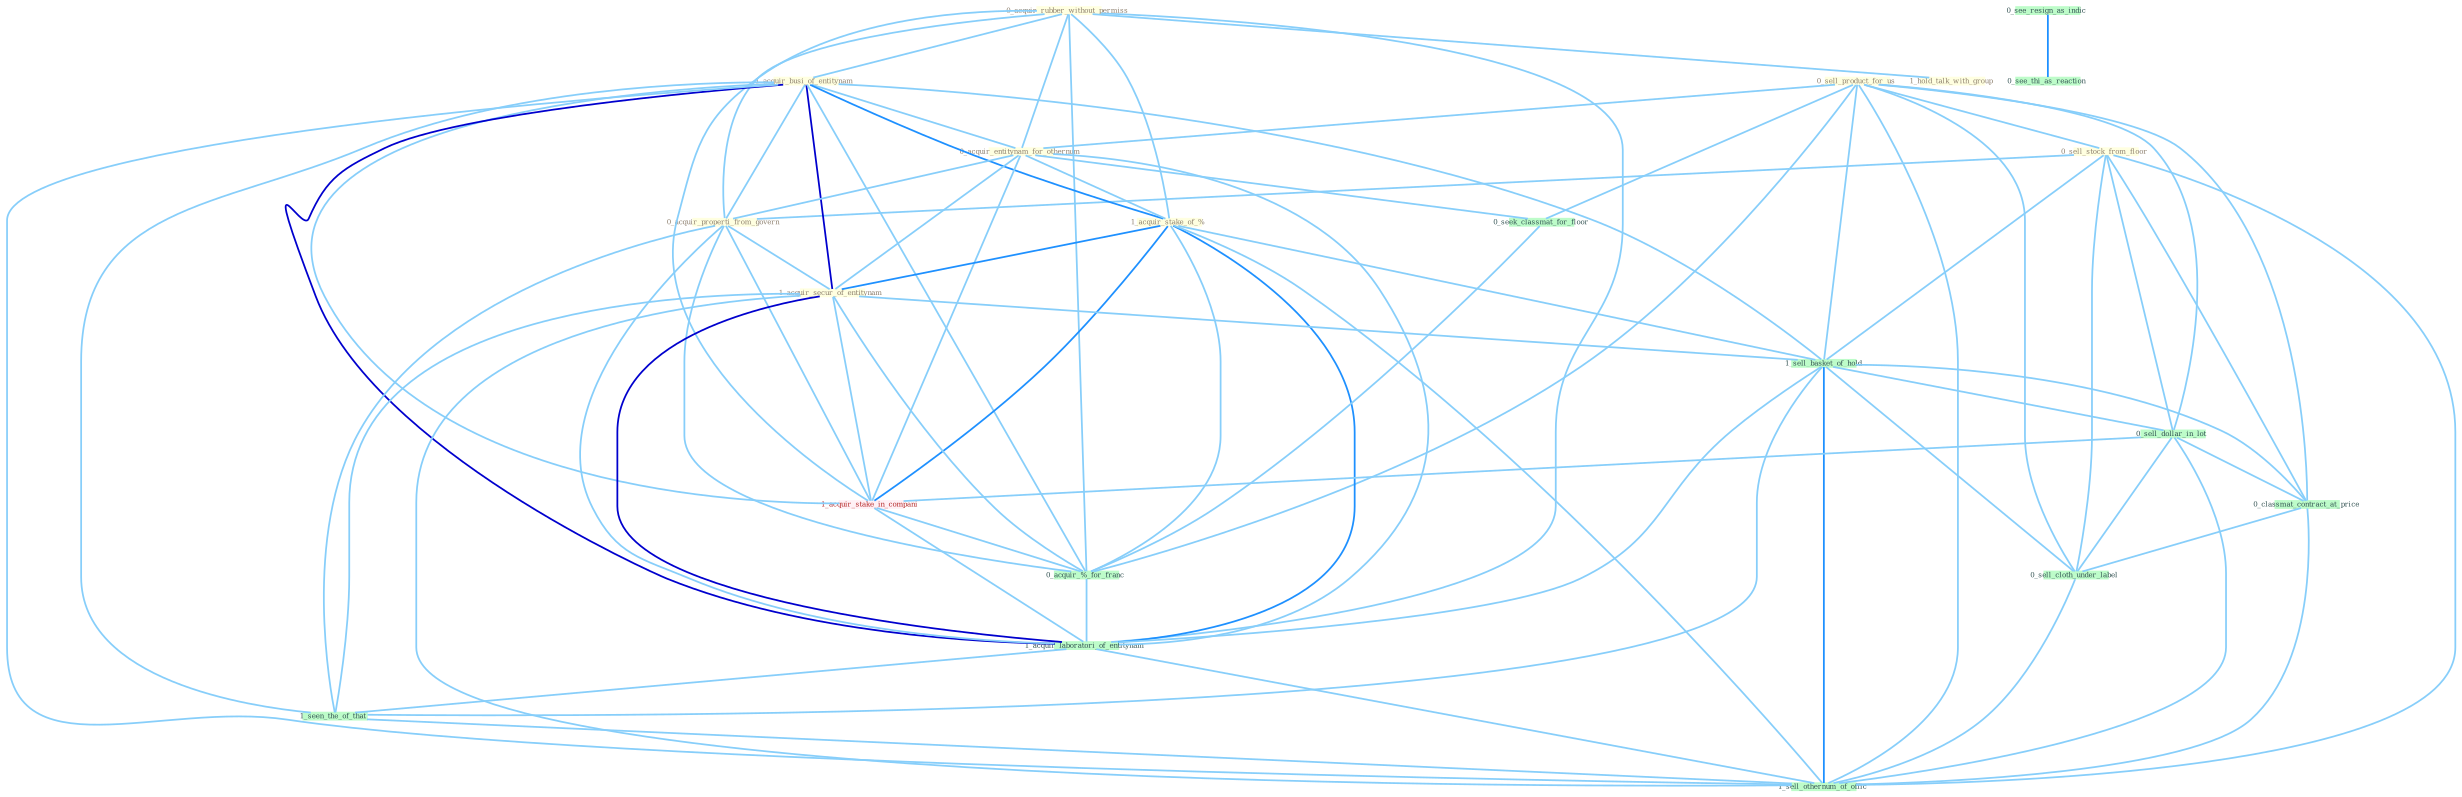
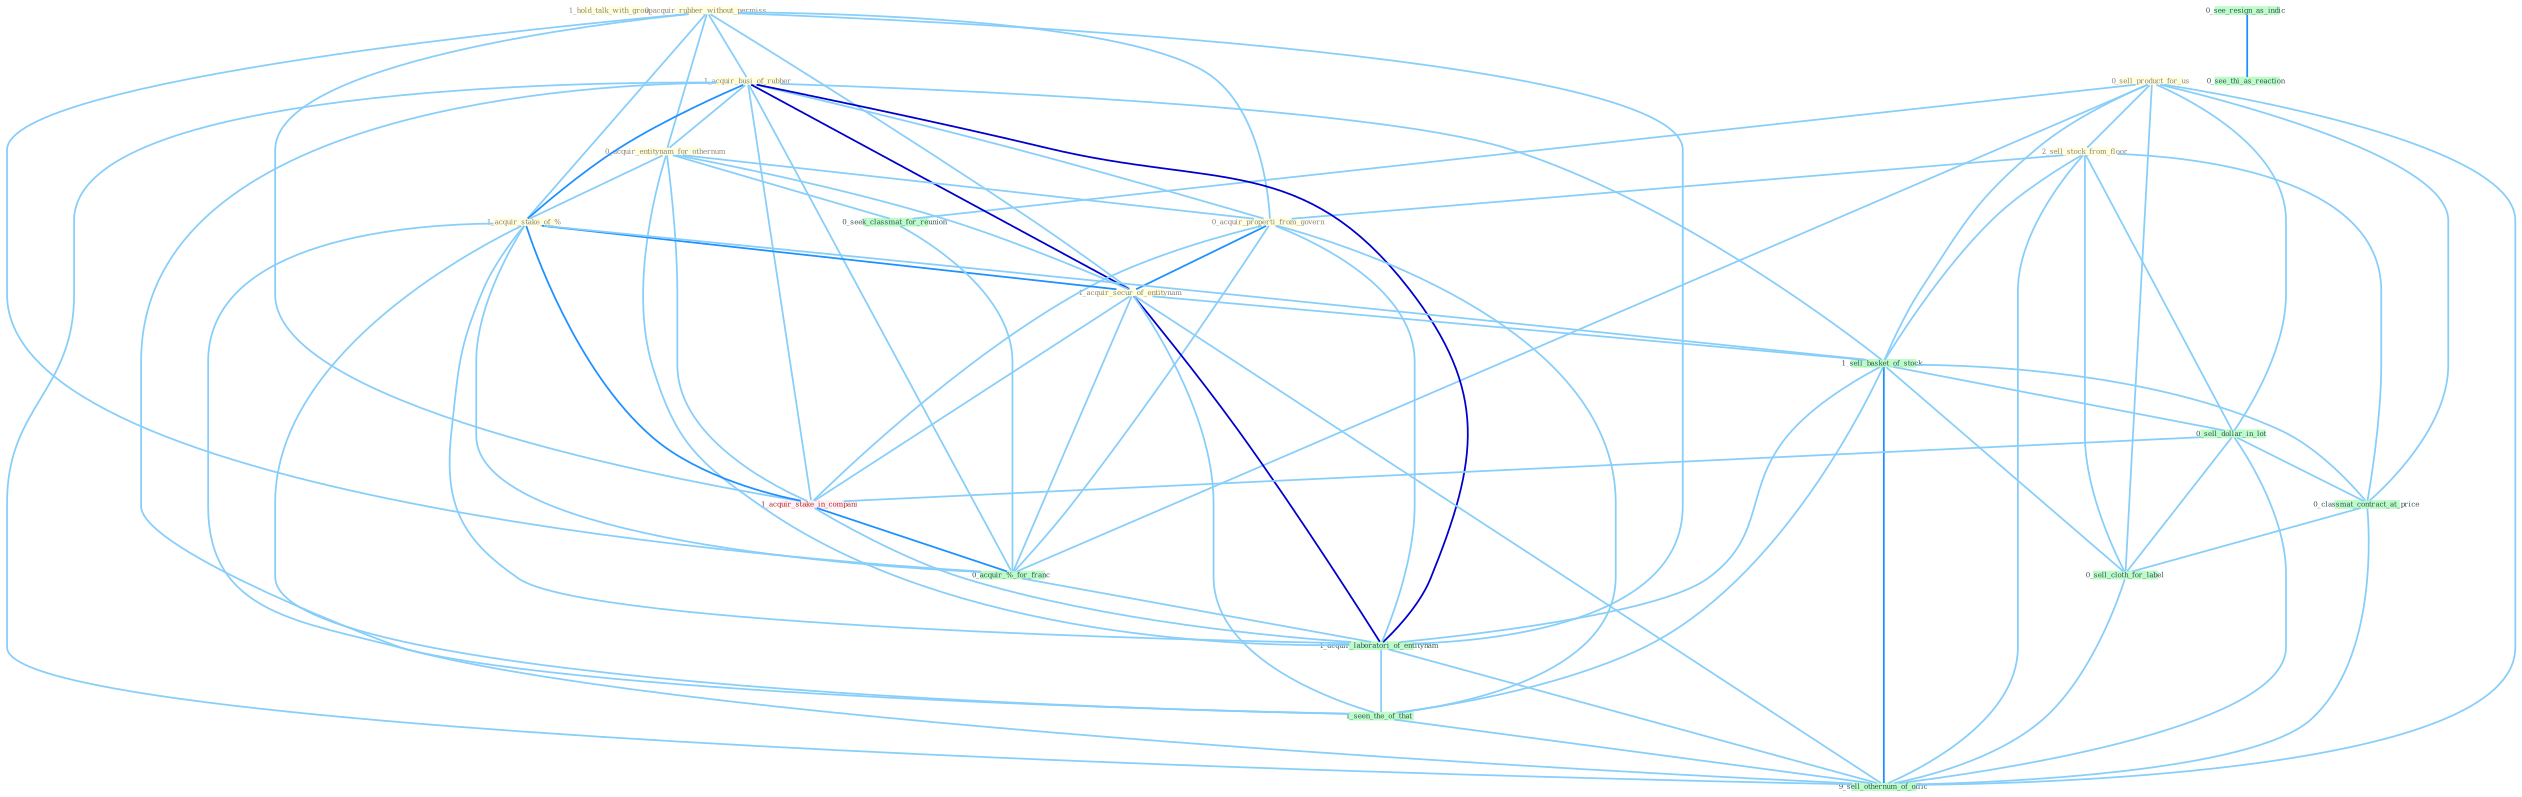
(1511, 46) -> (923, 148)
(806, 81) -> (748, 81)
(1439, 116) -> none
(2106, 152) -> (2085, 152)
(1542, 222) -> (896, 222)
(779, 258) -> (1201, 258)
(1824, 363) -> (1884, 363)
(1355, 457) -> (735, 616)
(979, 540) -> (912, 540)
(2076, 575) -> (2125, 575)
none -> (279, 581)
(1824, 787) -> (1884, 787)
